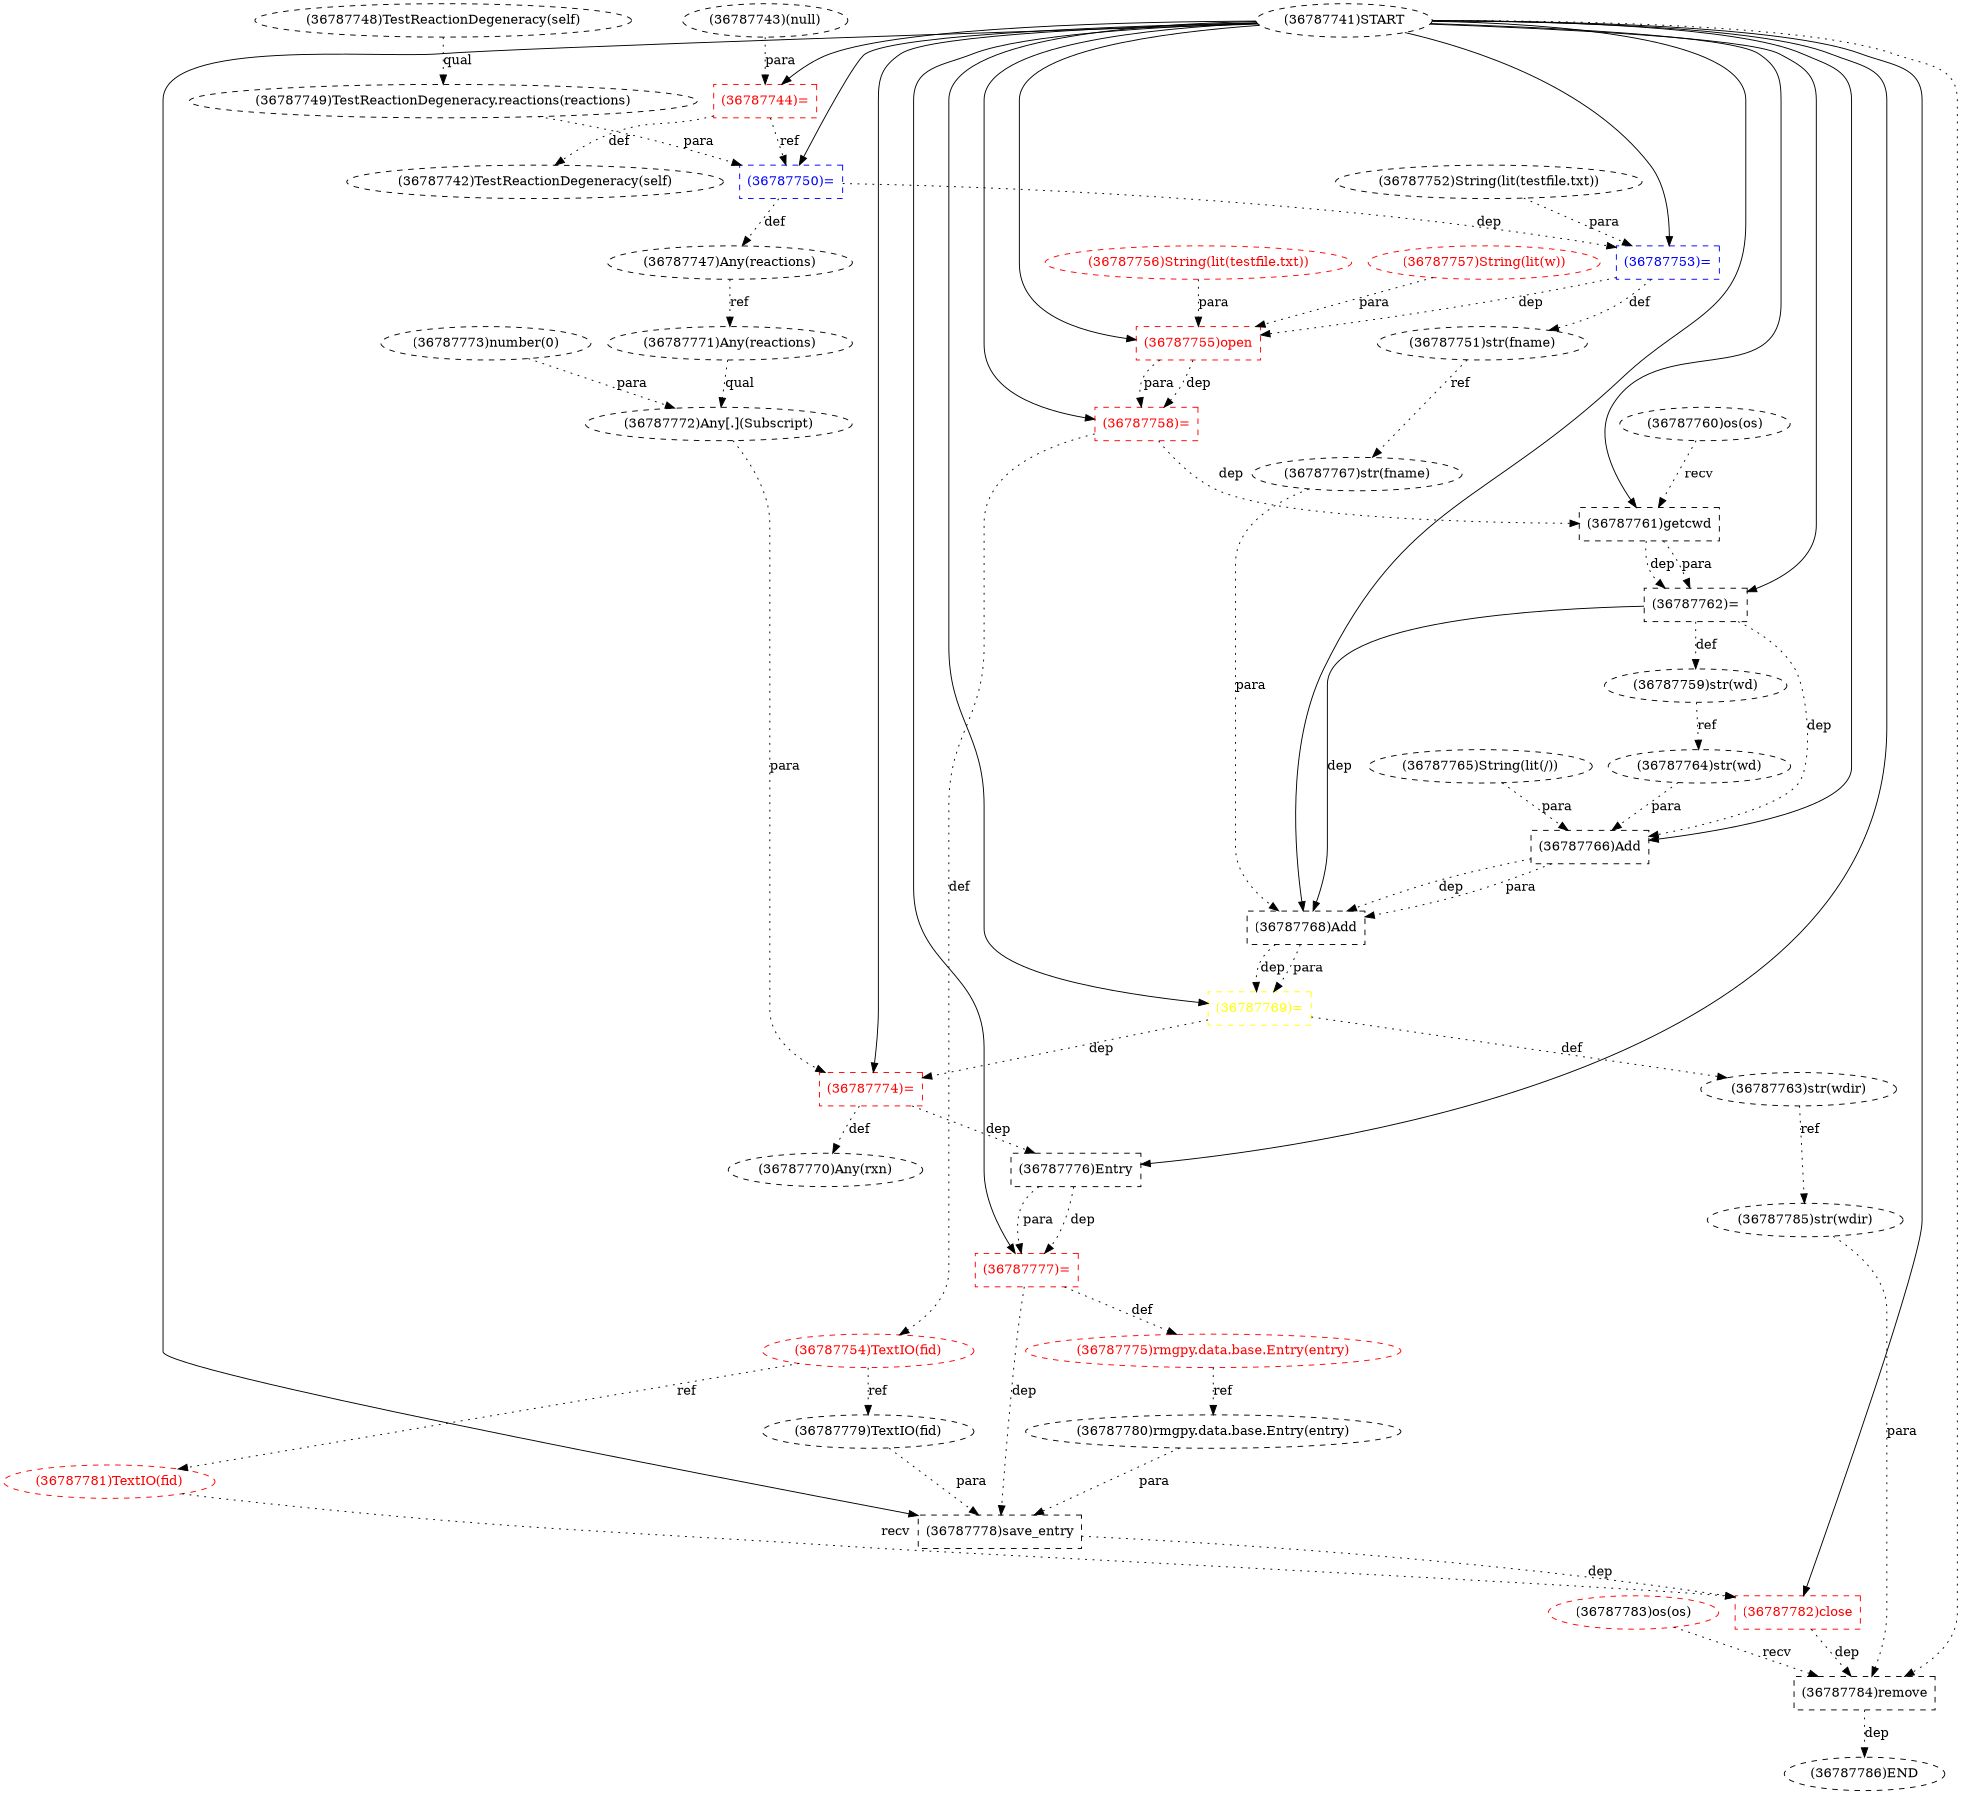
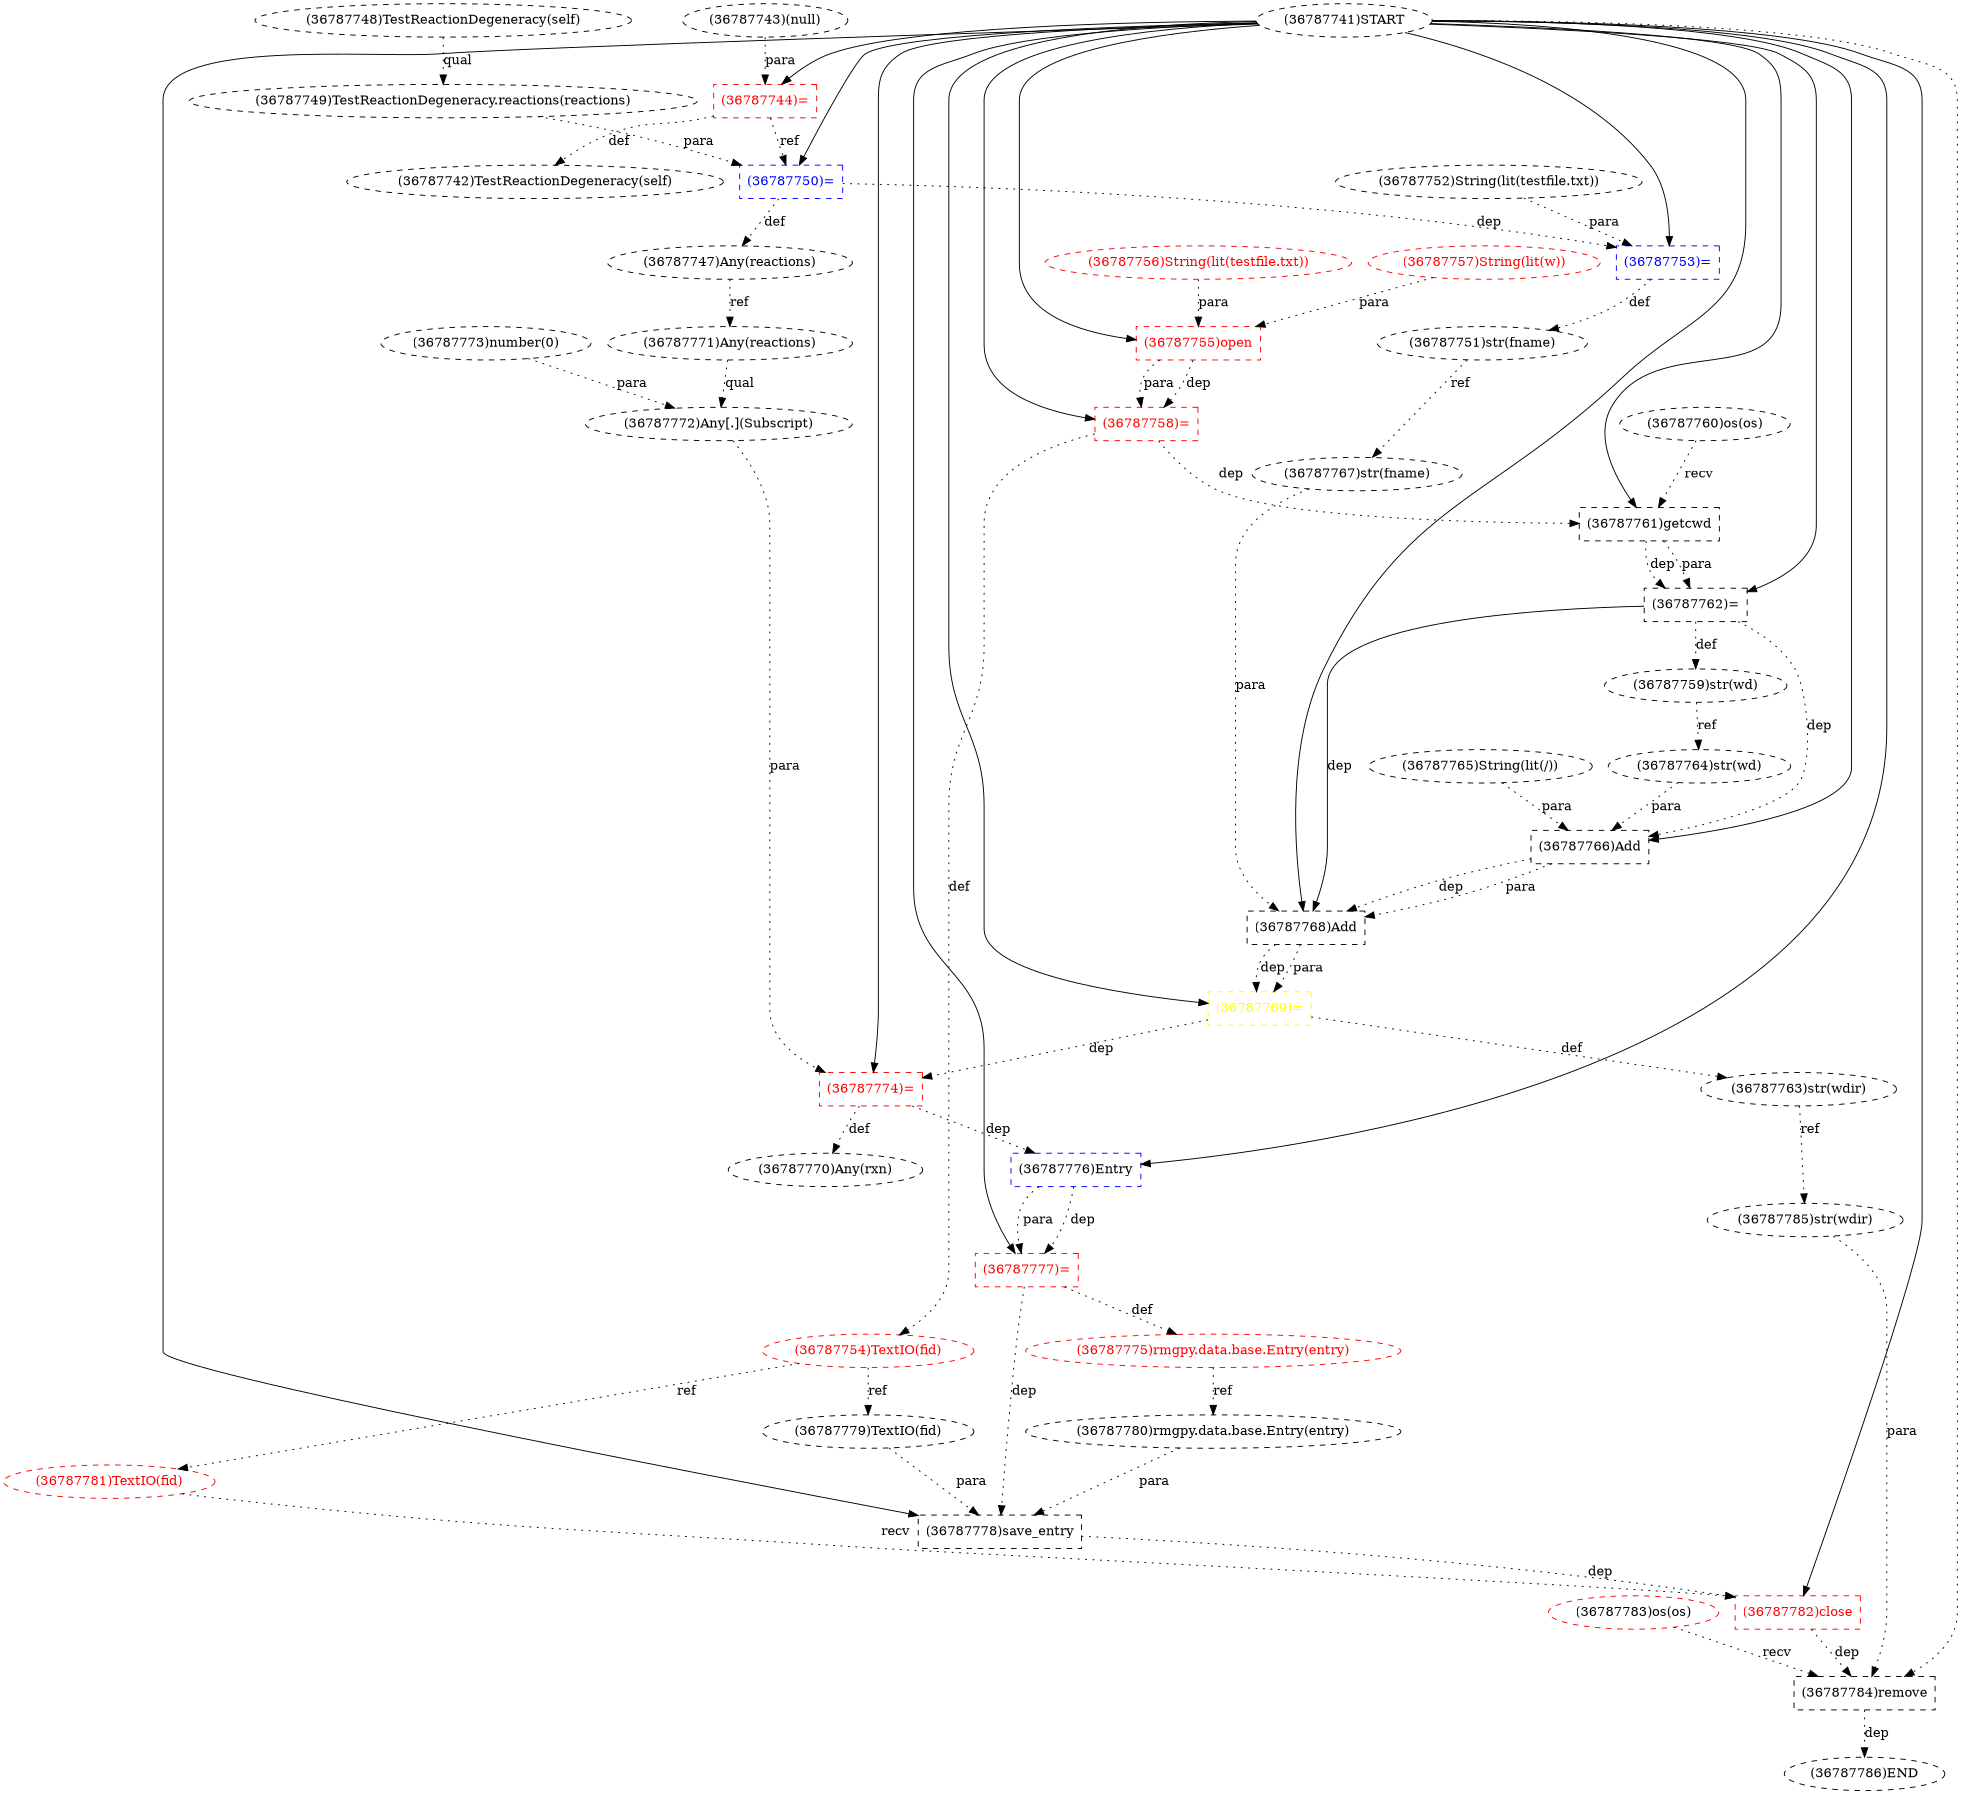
(1444, 309) -> none
(1076, 1170) -> (1076, 1170)
